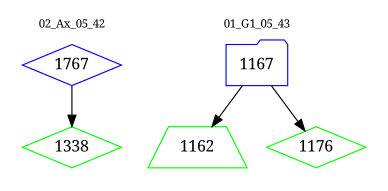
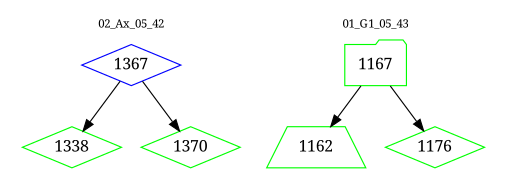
(72, 65) -> (131, 65)
(257, 65) -> (376, 65)
none -> (191, 147)
